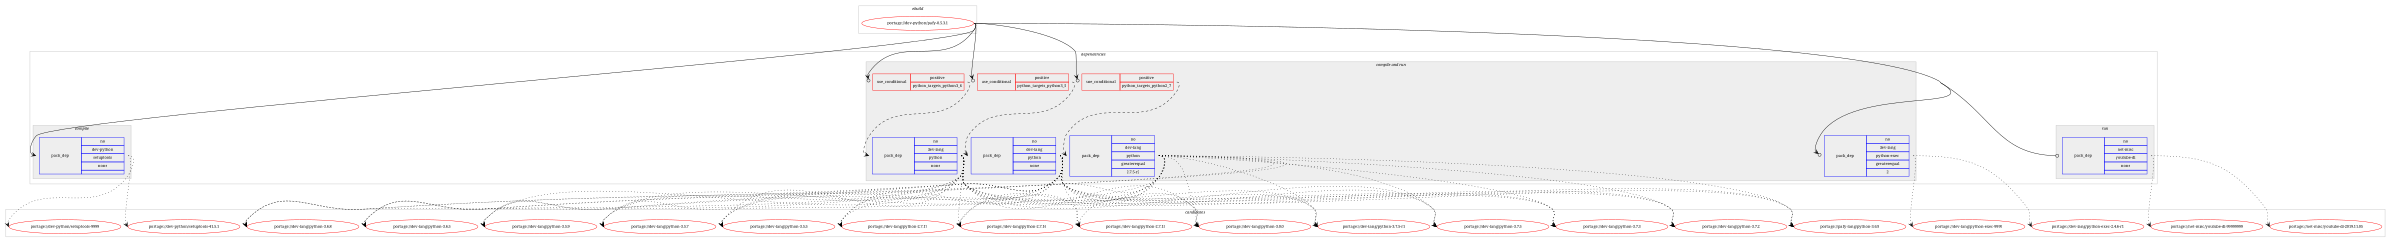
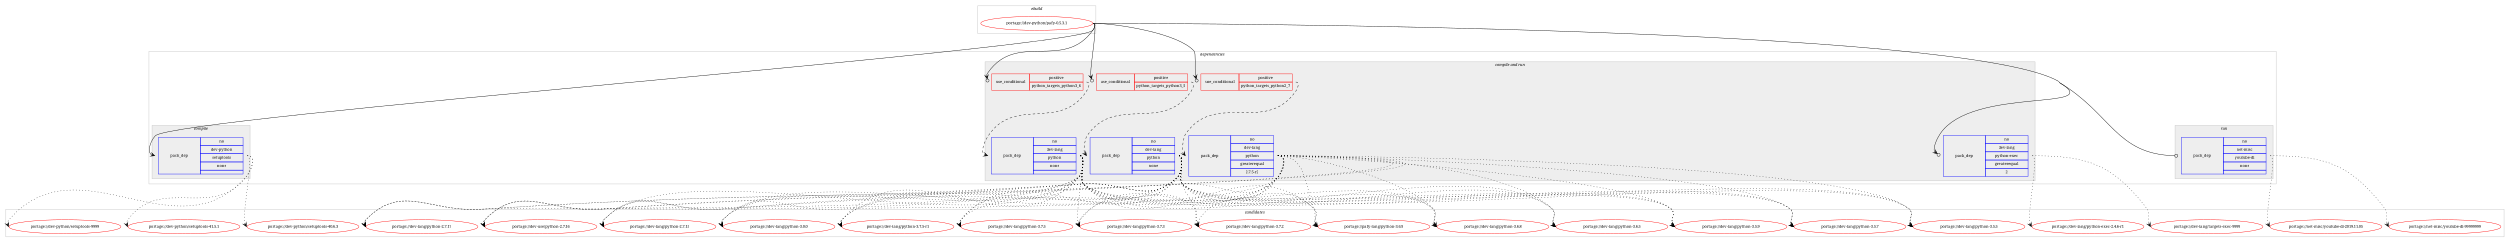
none -> (303, 227)
(1017, 227) -> (541, 227)
(1969, 227) -> (2207, 227)
